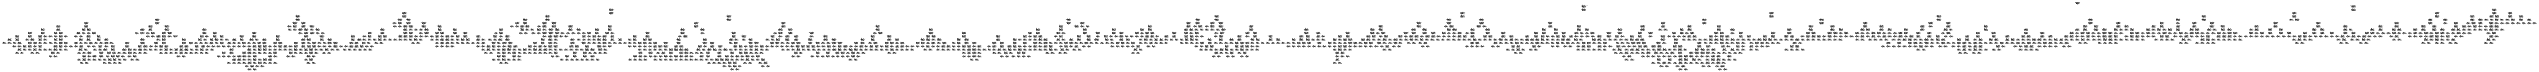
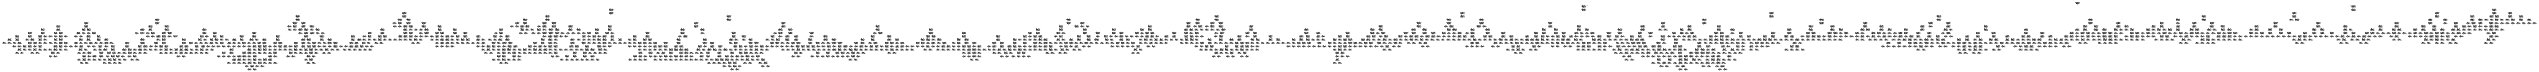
(1868, 33) -> none
(2045, 40) -> none
